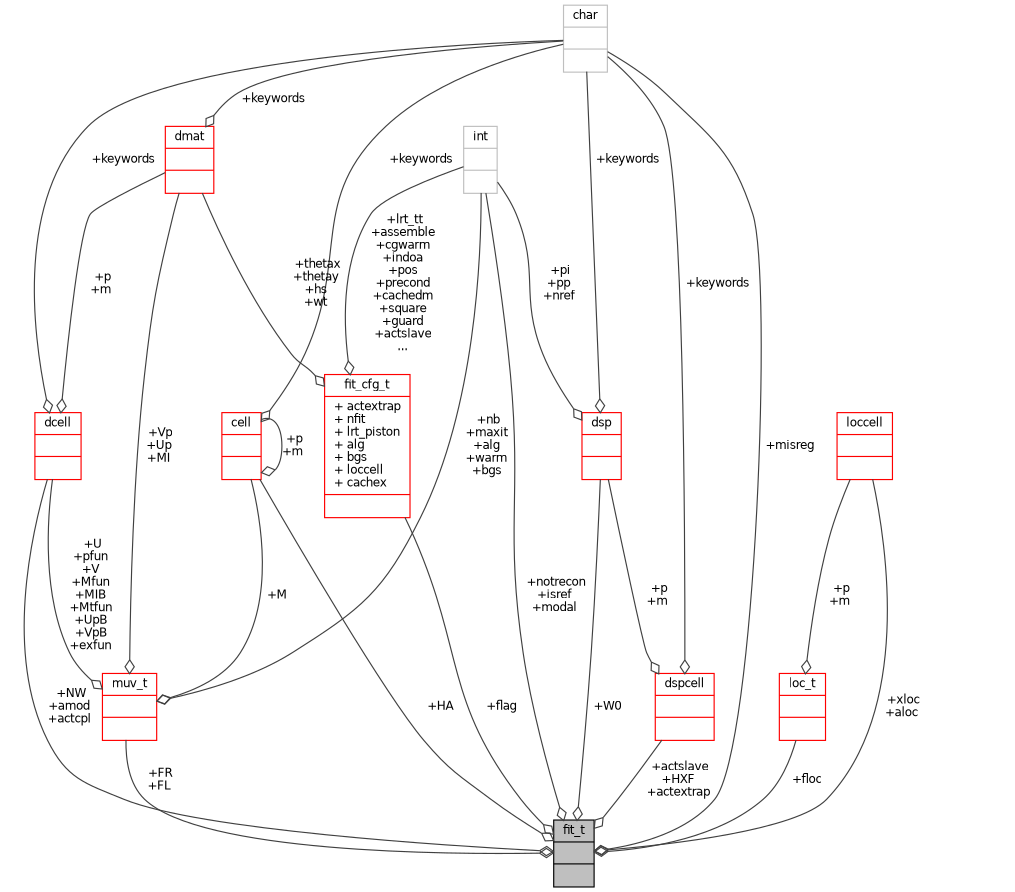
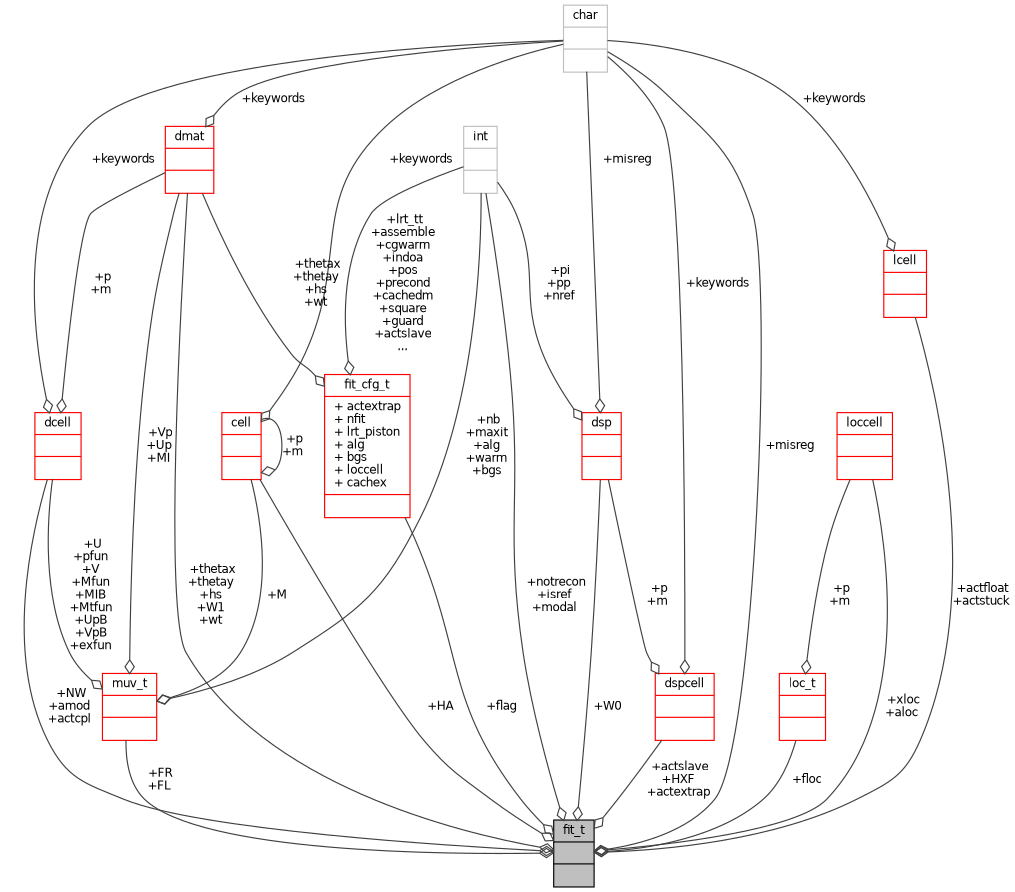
(626, 160) -> (626, 160)
none -> (905, 284)
none -> (181, 630)
